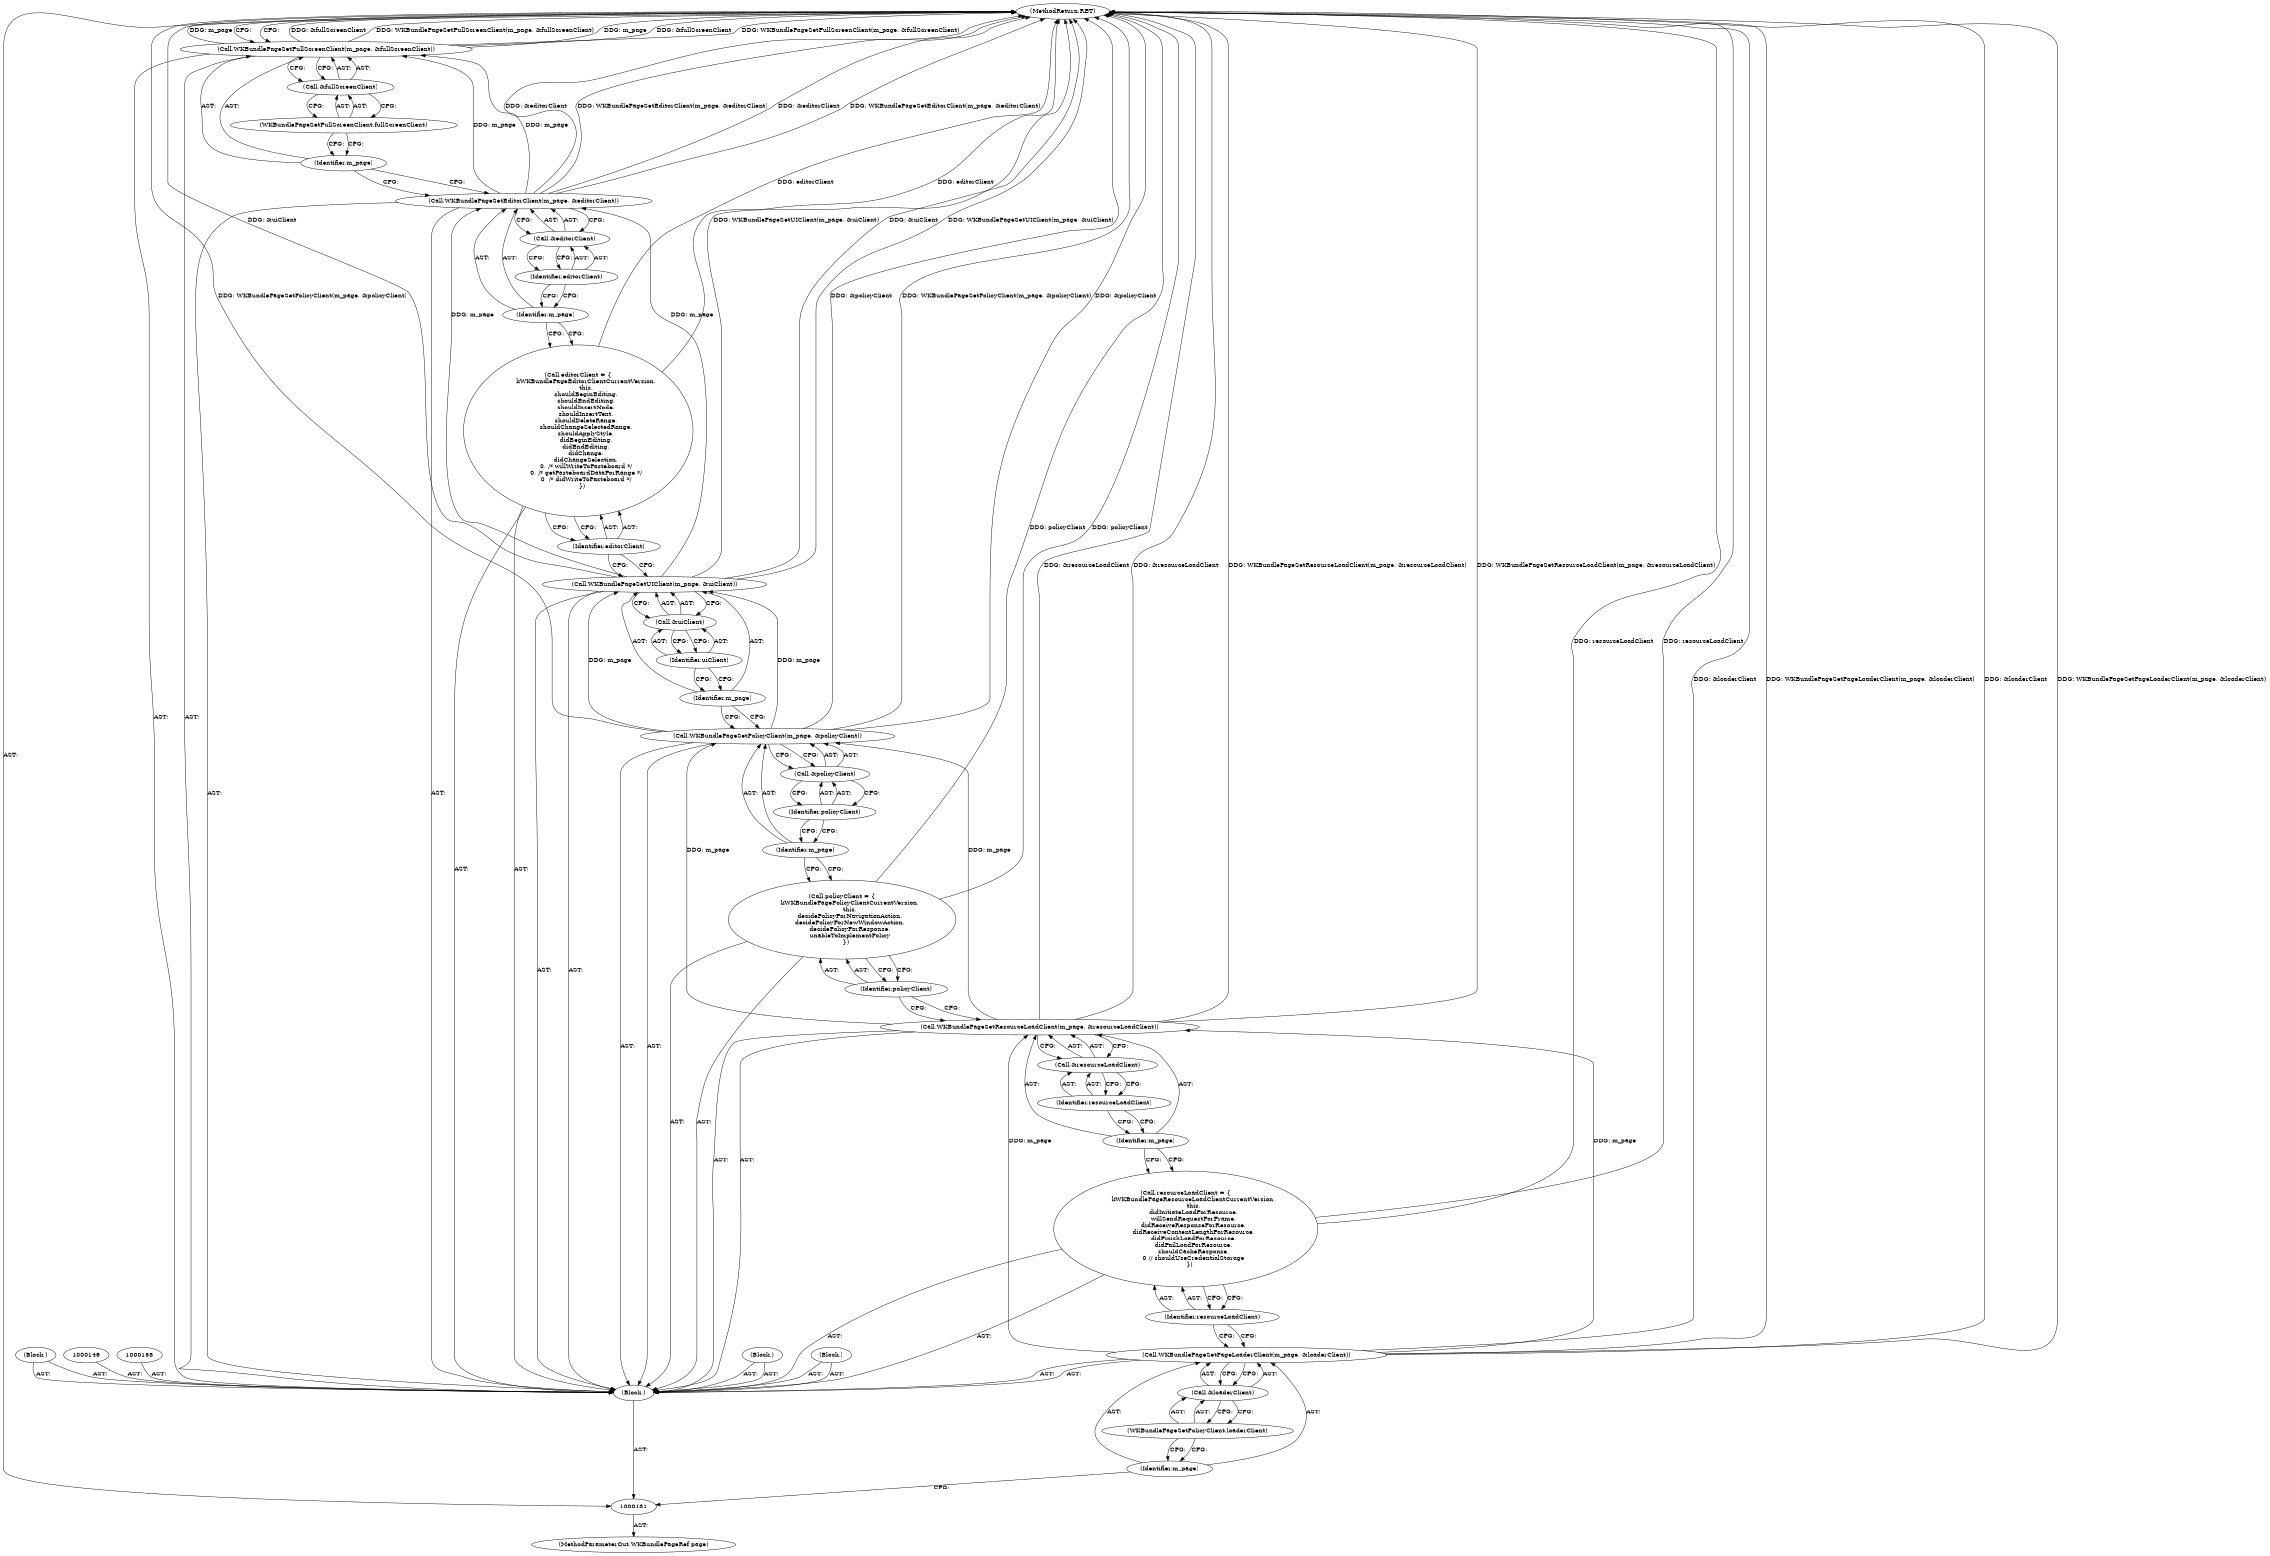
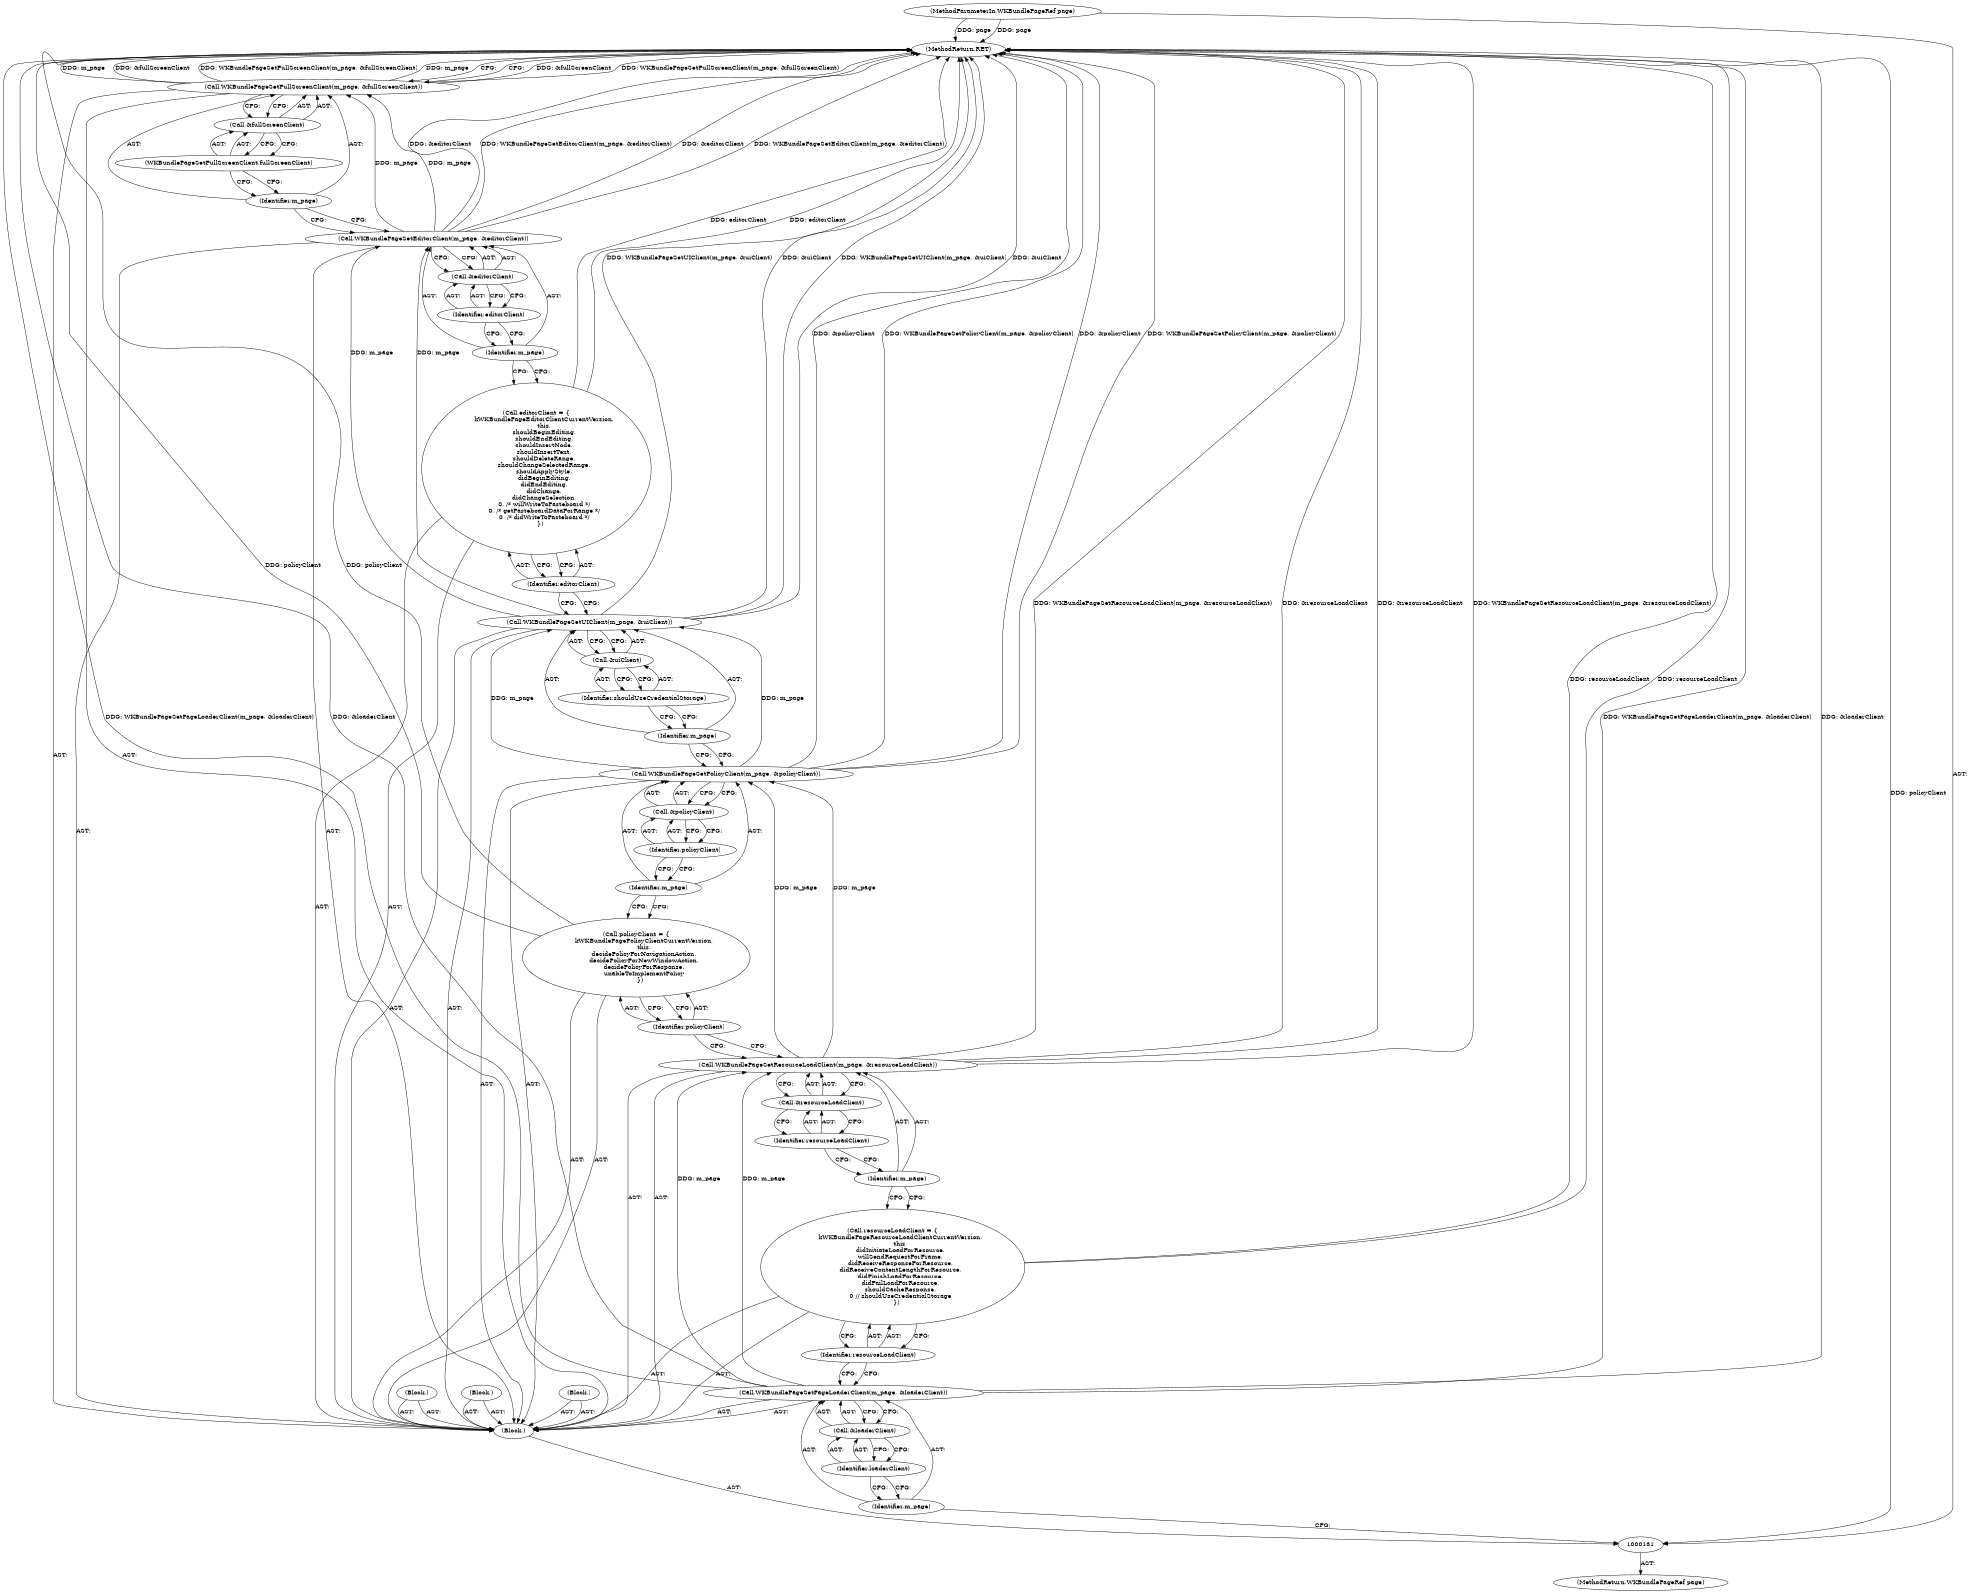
none -> (1003, 11)
(699, 660) -> (644, 698)
(12, 755) -> (1918, 793)
(86, 1355) -> none
(140, 1355) -> none
(1198, 1431) -> (874, 1469)
(634, 1545) -> (1641, 1583)
